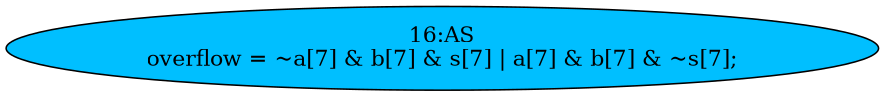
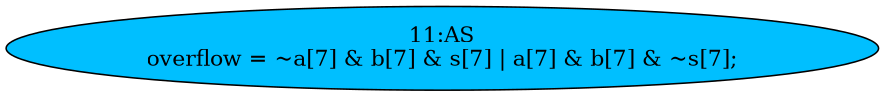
(442, 48) -> (442, 48)
